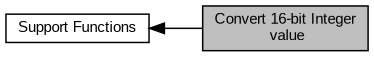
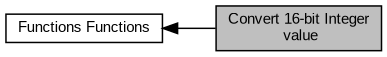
(77, 28) -> (84, 28)
